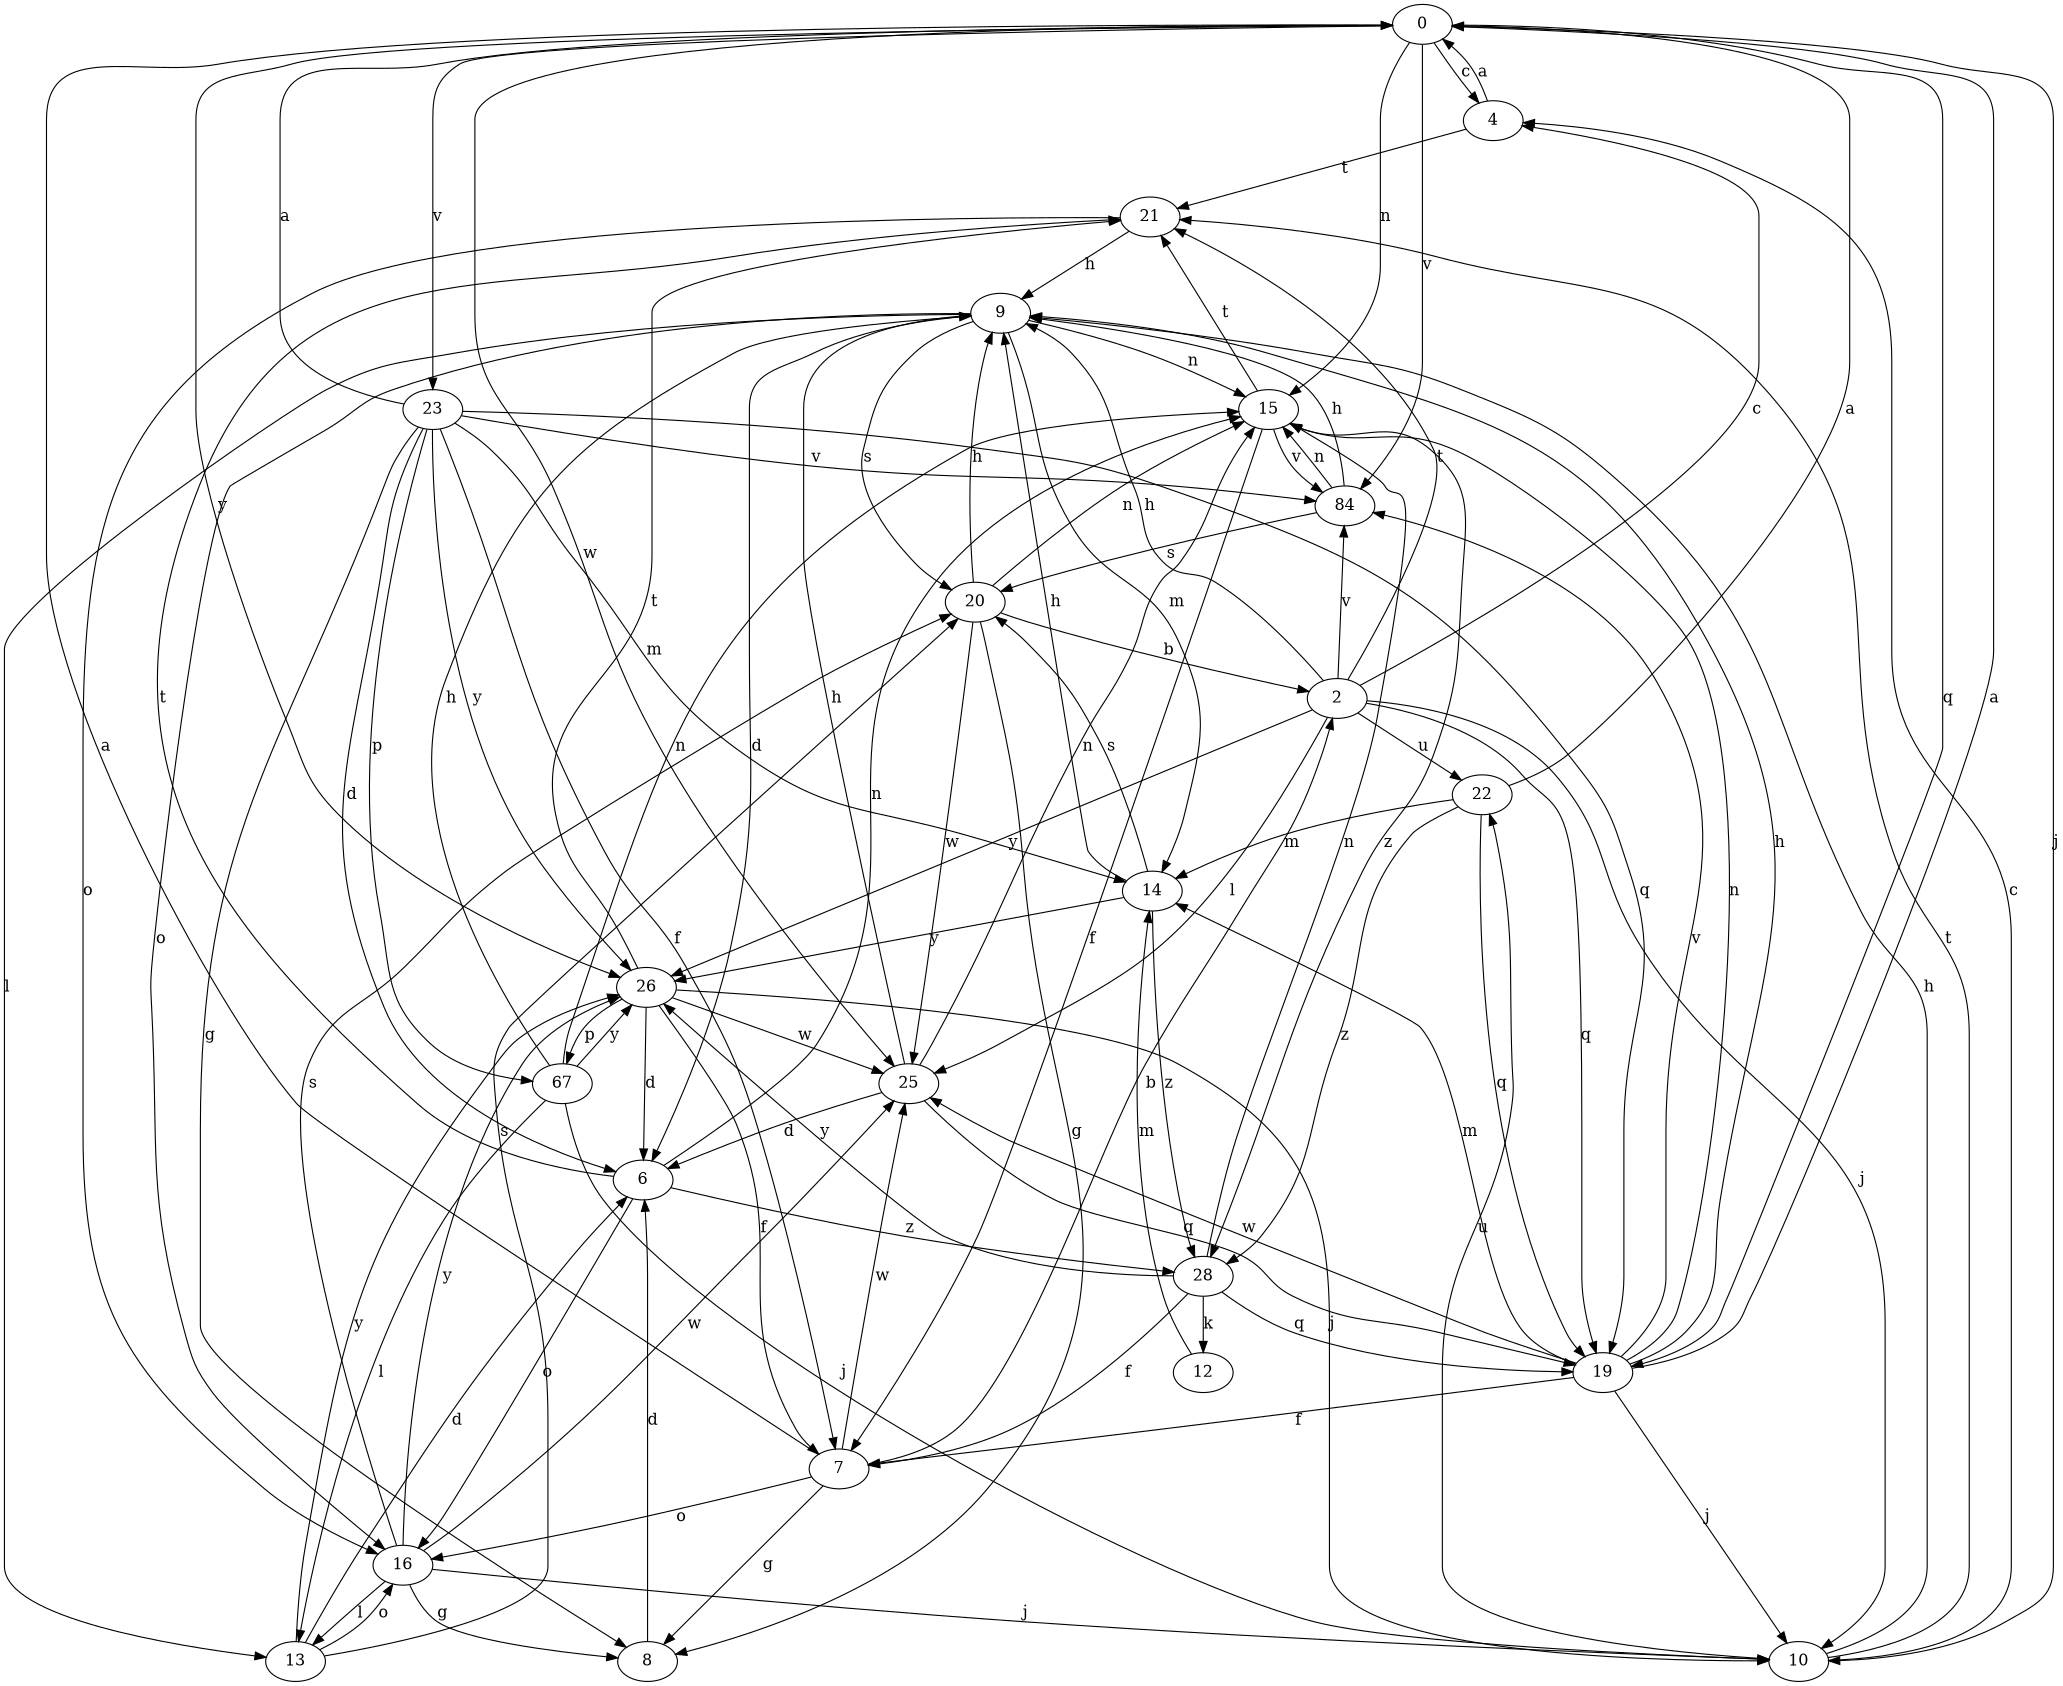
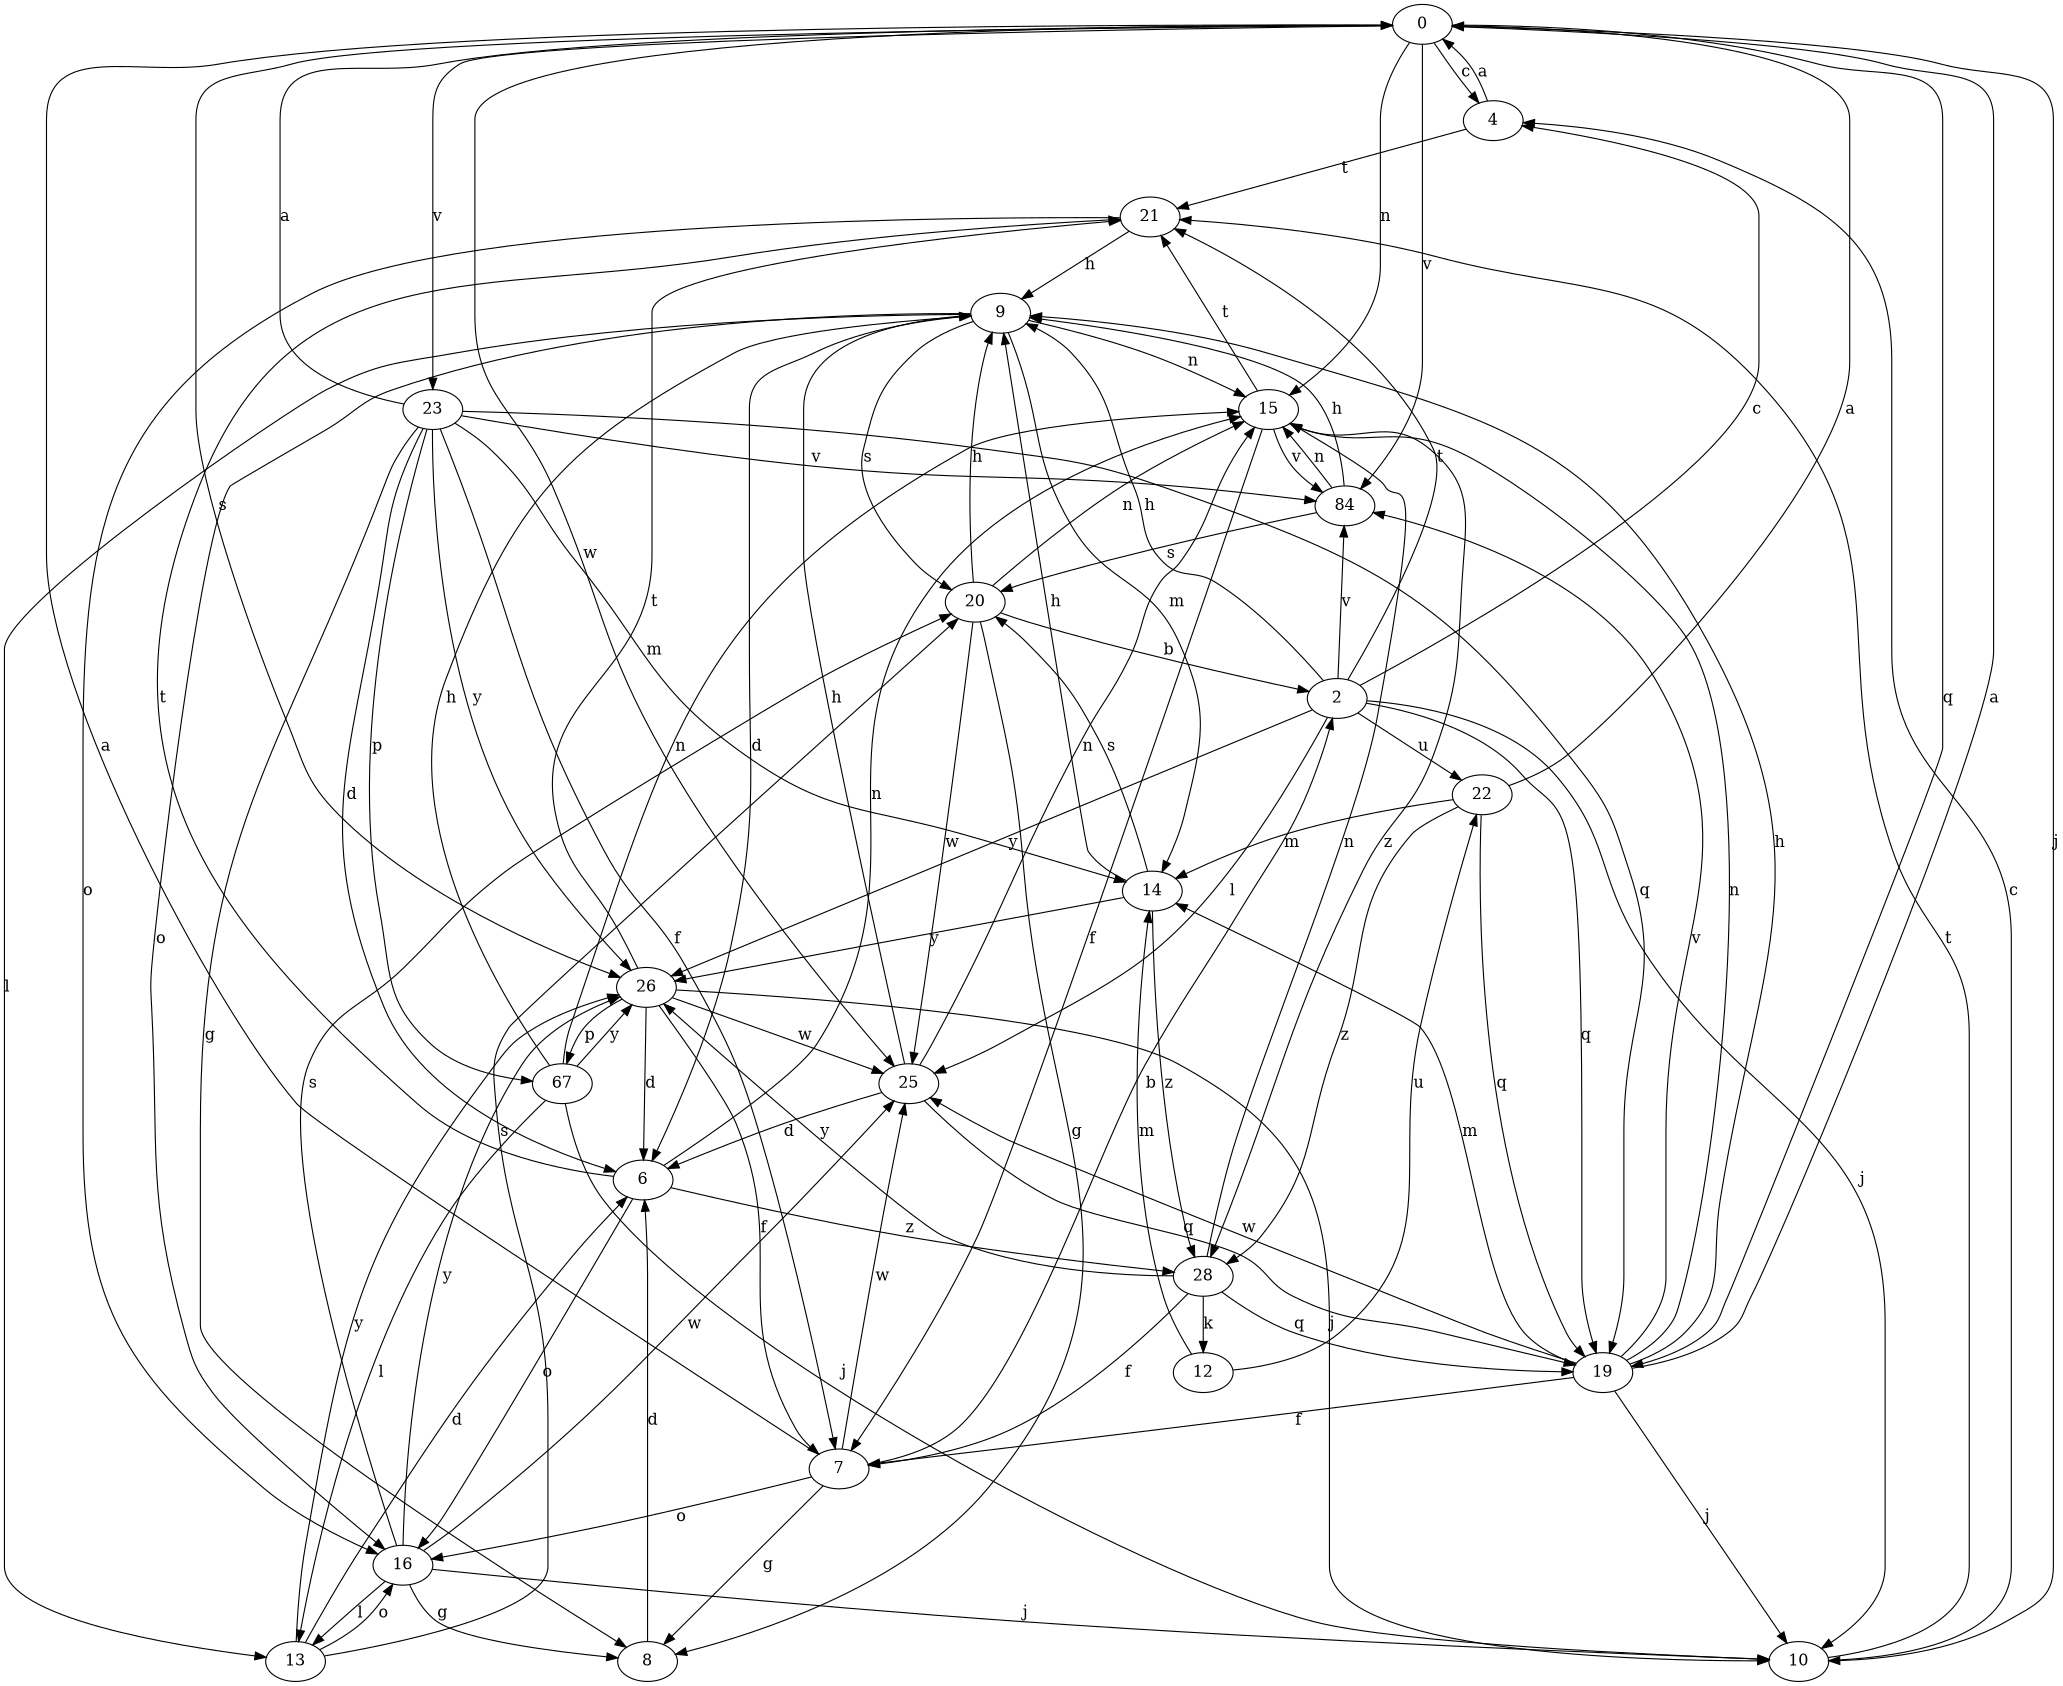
(223, 506) -> (223, 506)
(1803, 777) -> none
(1442, 1421) -> (1410, 1143)
